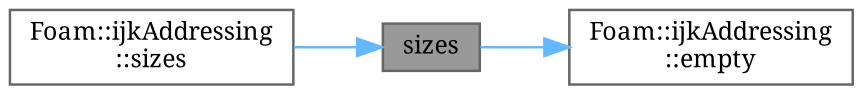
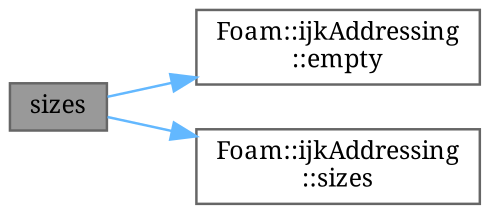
(325, 47) -> (140, 124)
